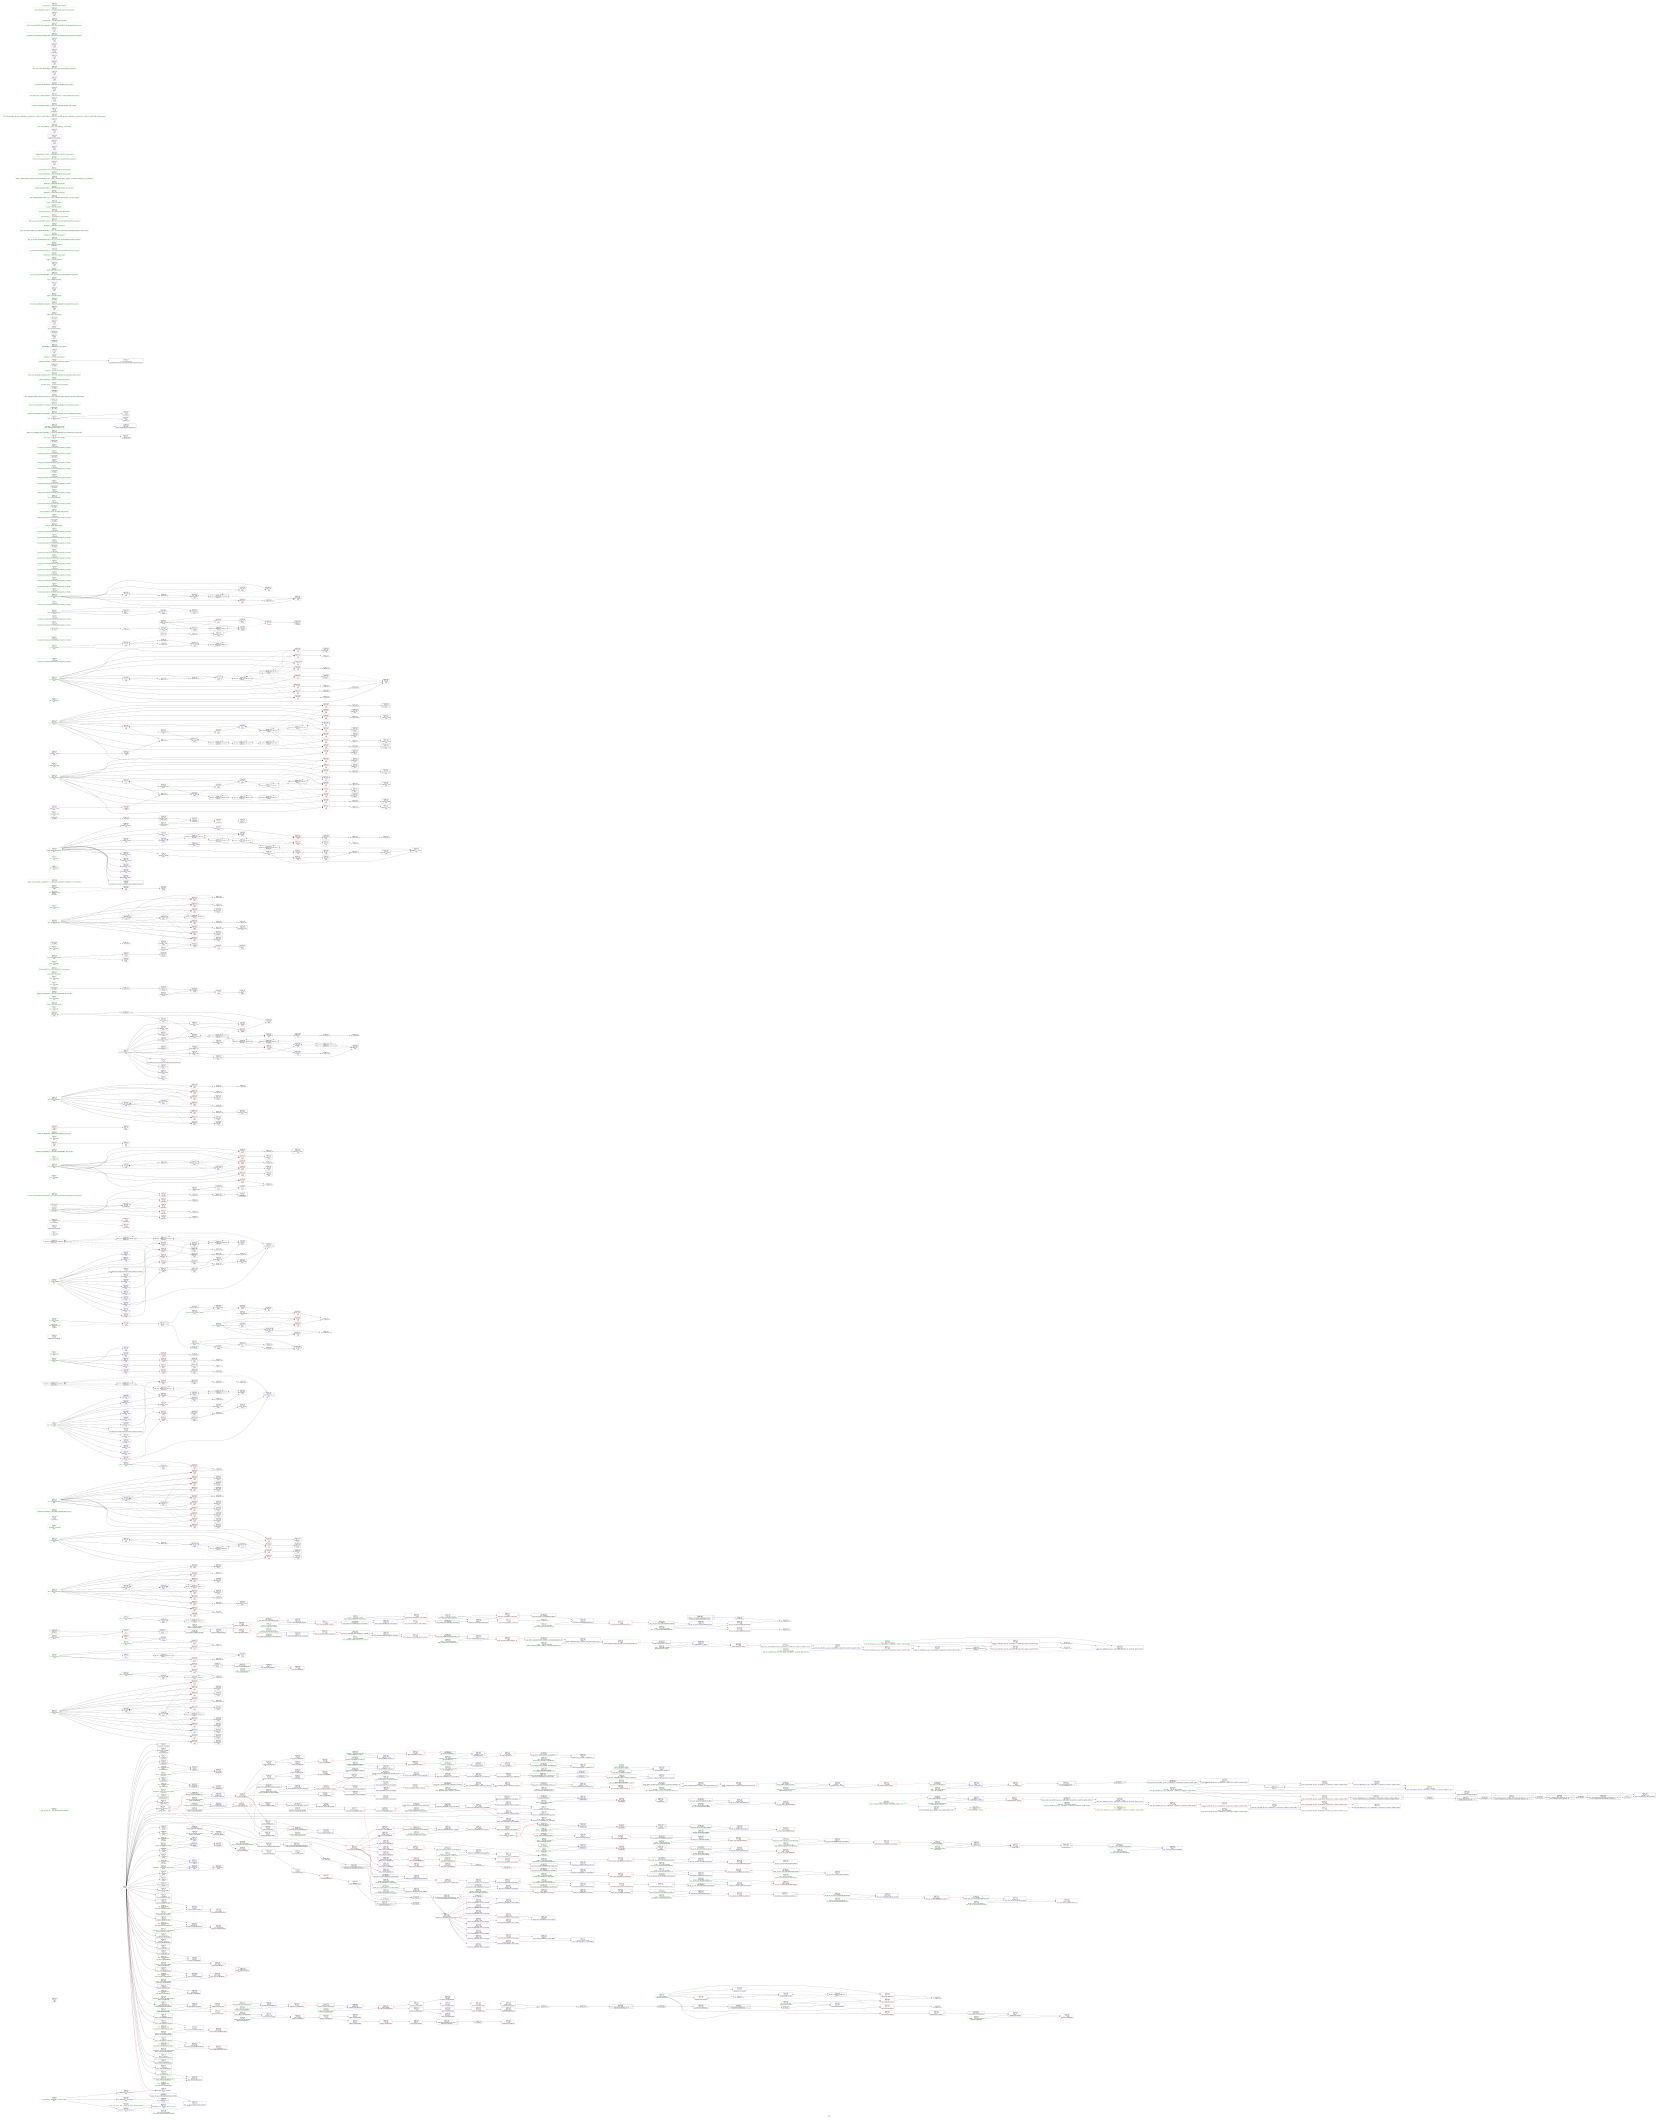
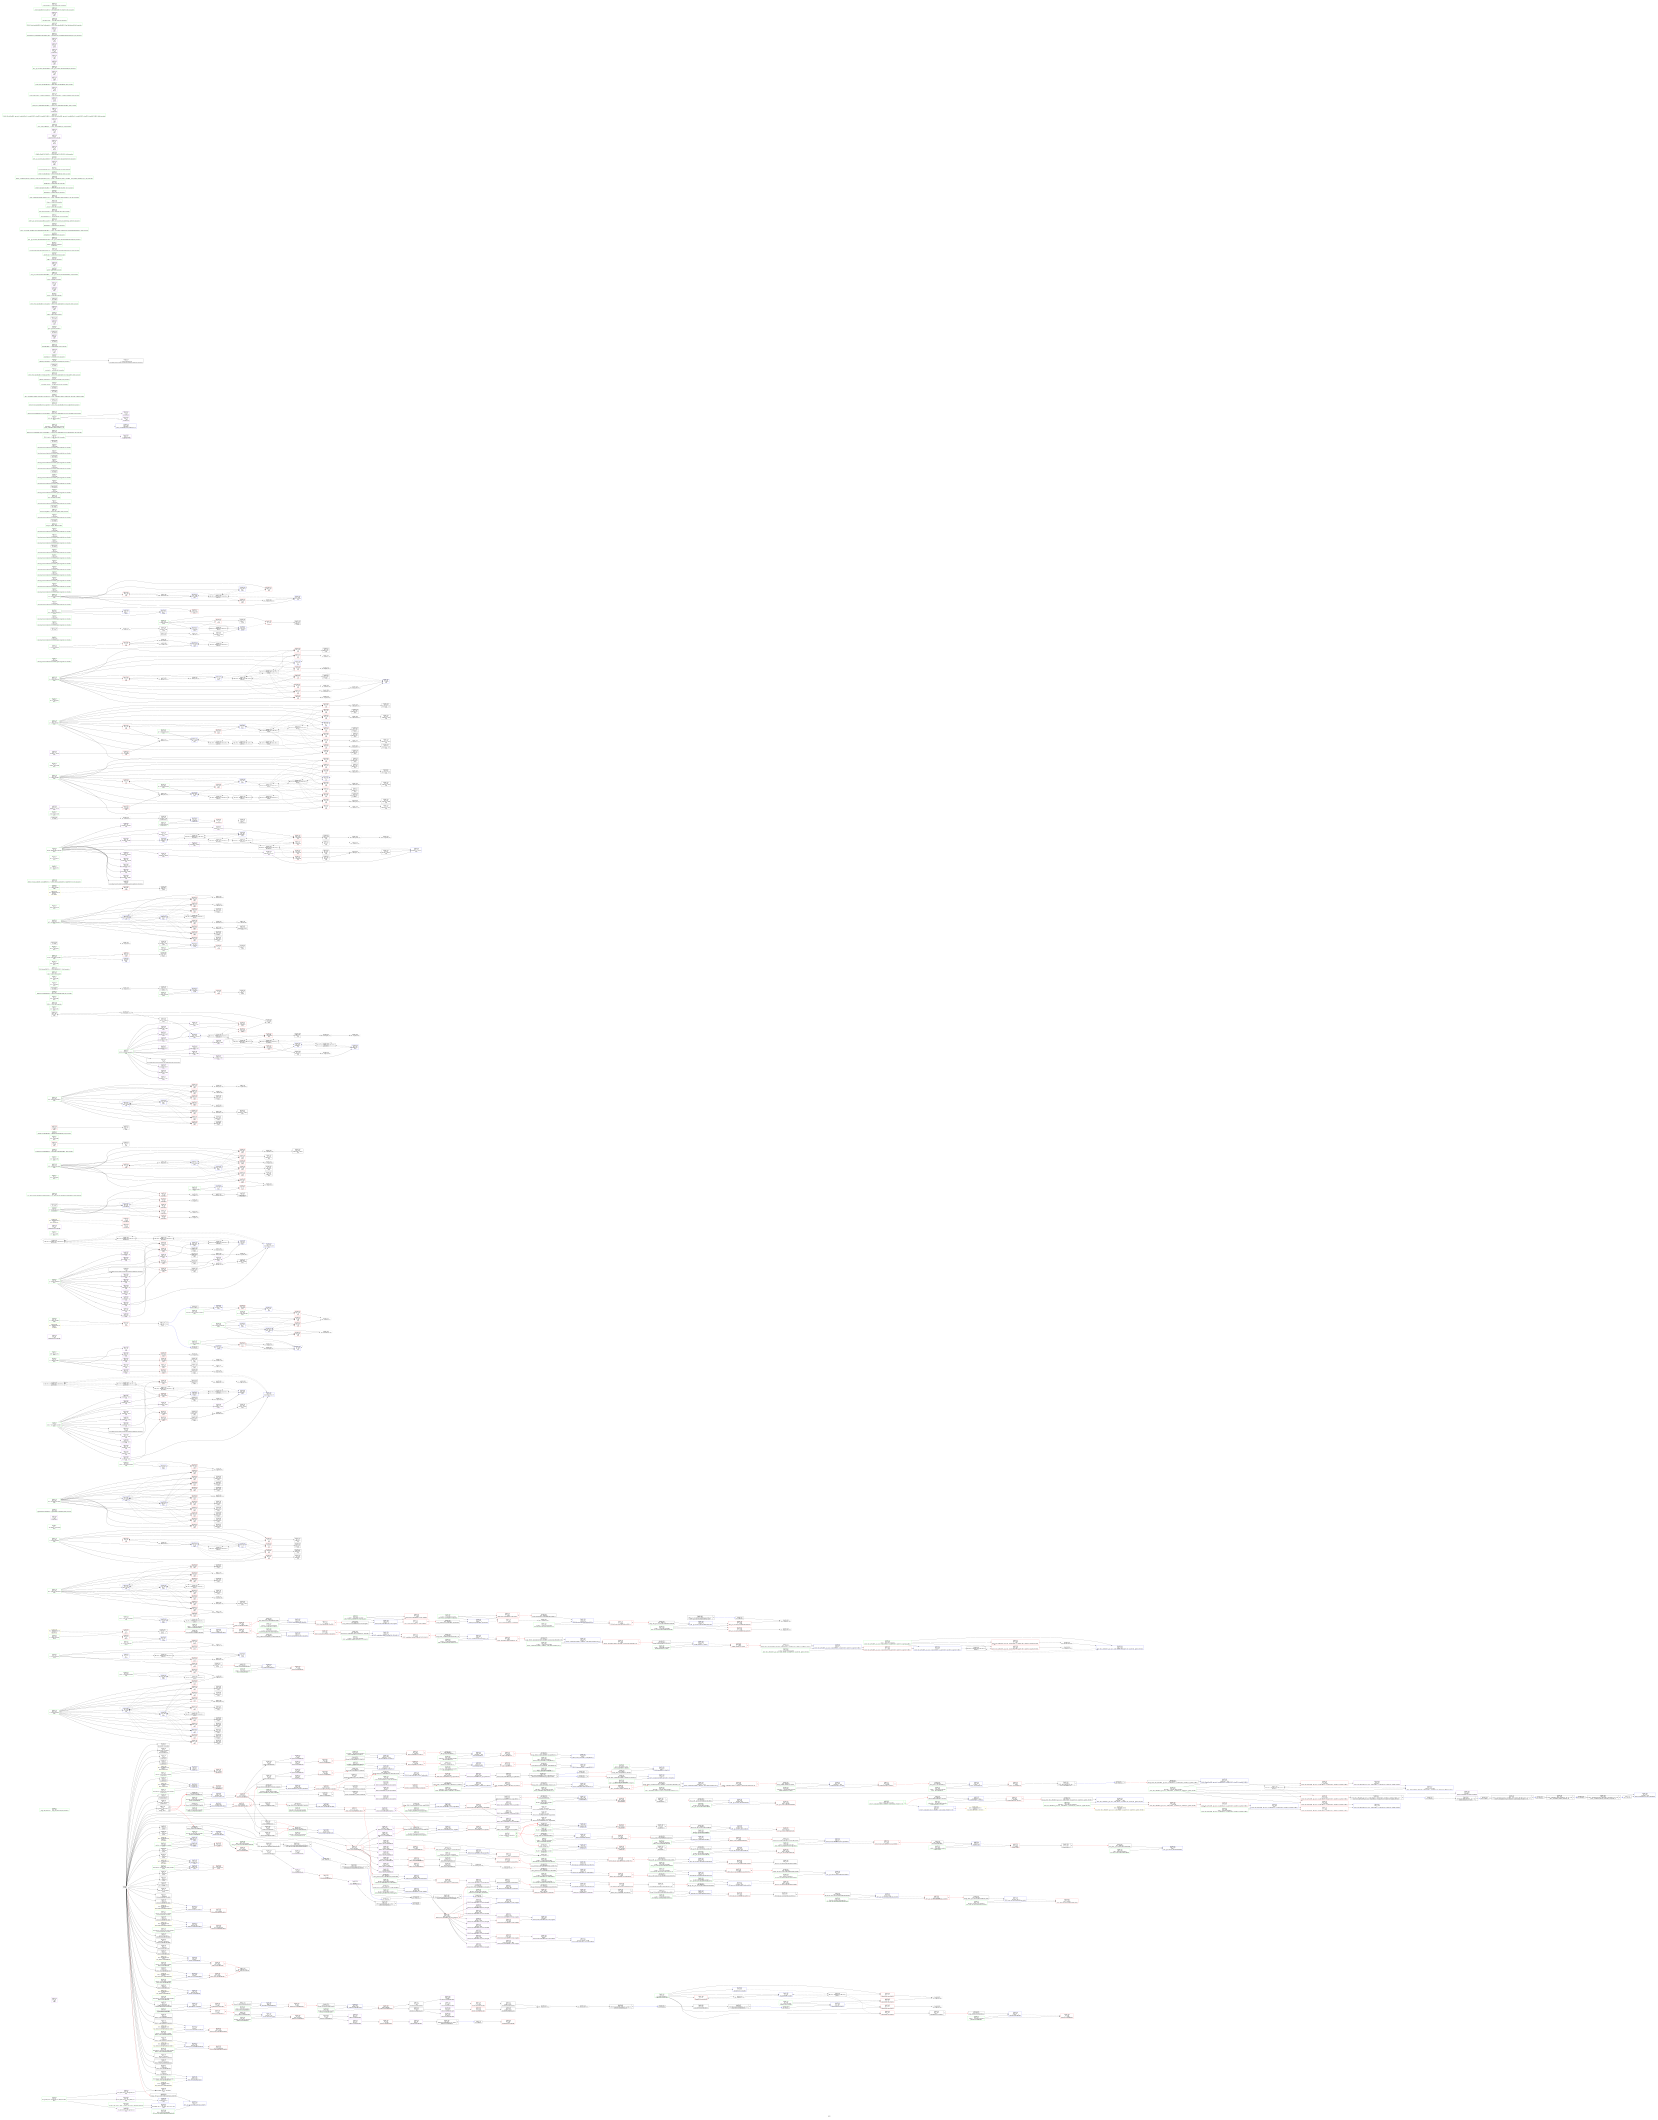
(54, 408) -> none
